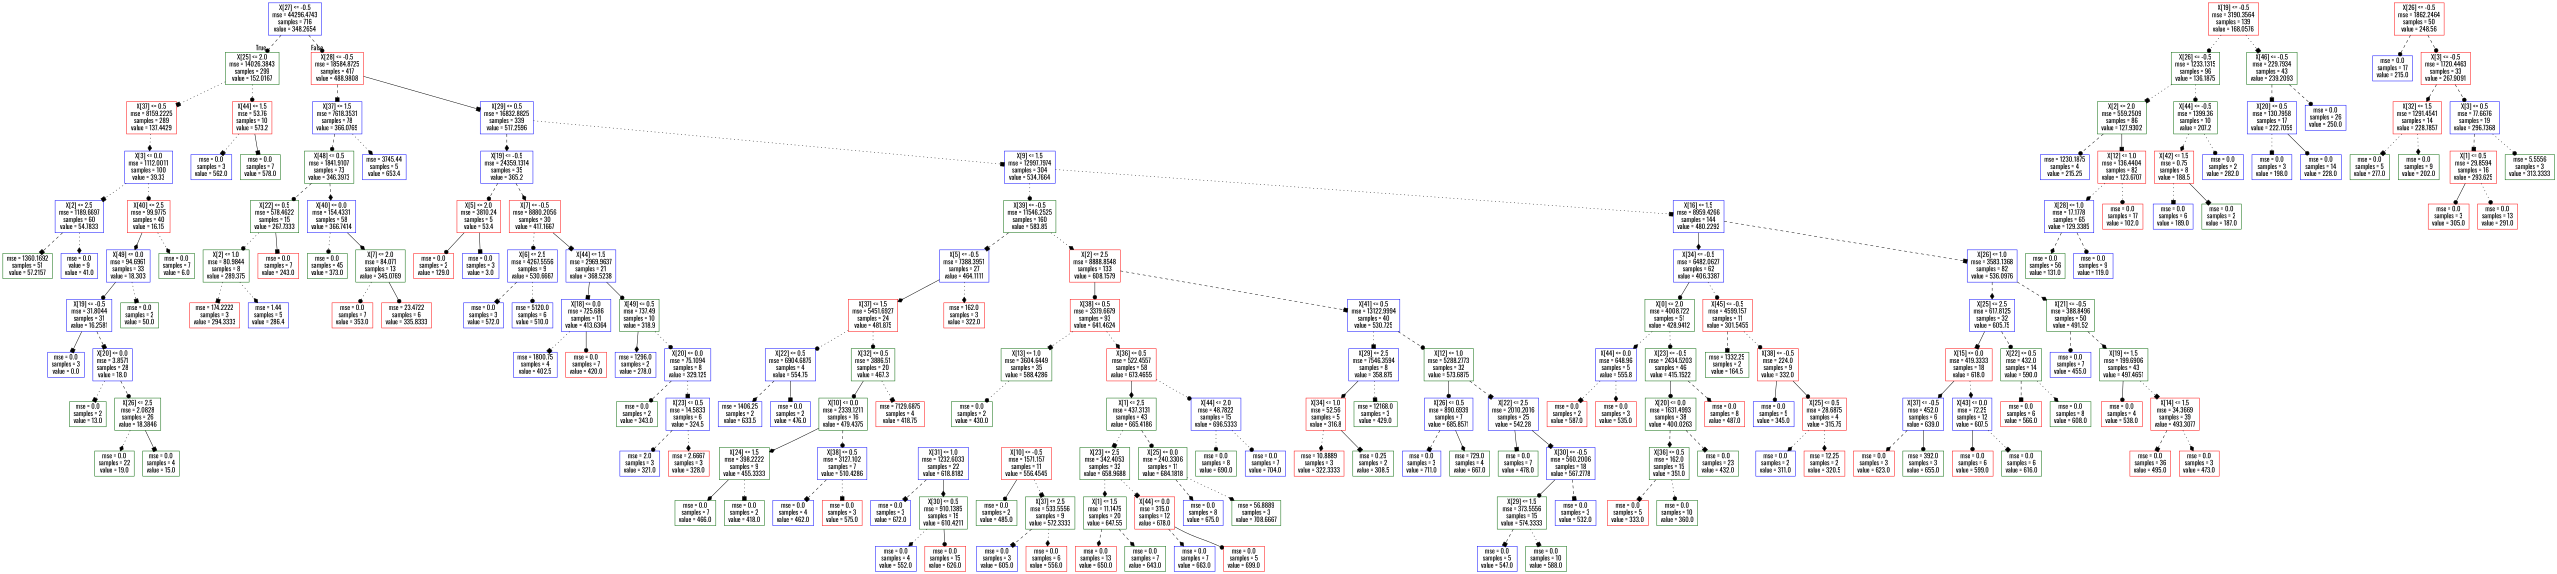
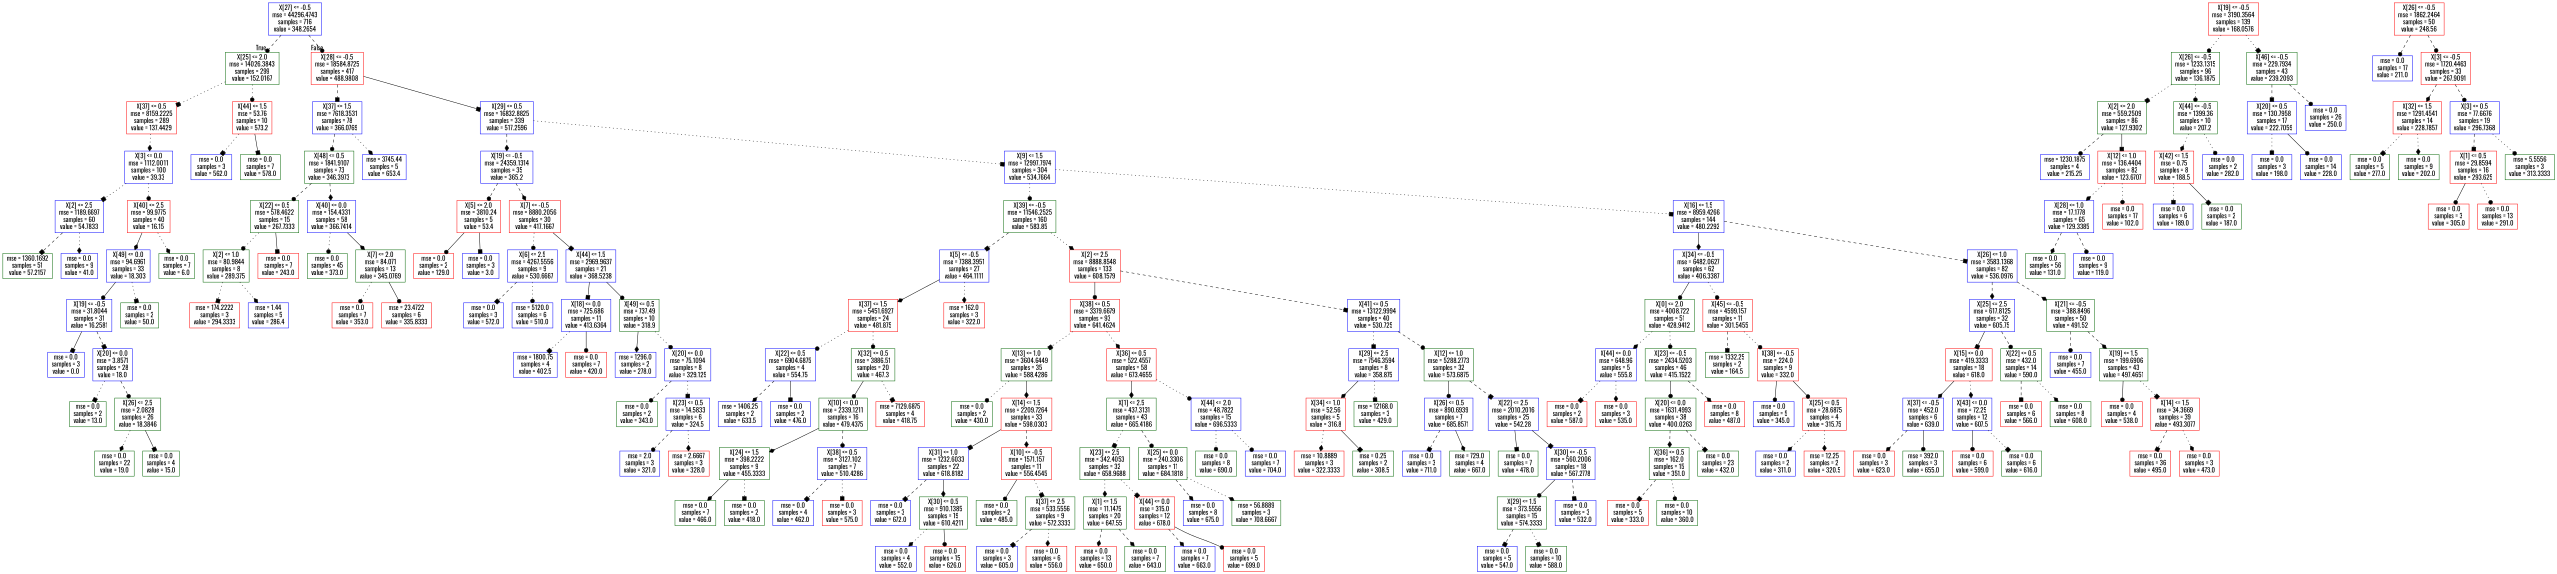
(2393, 68) -> (2393, 68)
(79, 266) -> (79, 266)
none -> (1026, 414)
